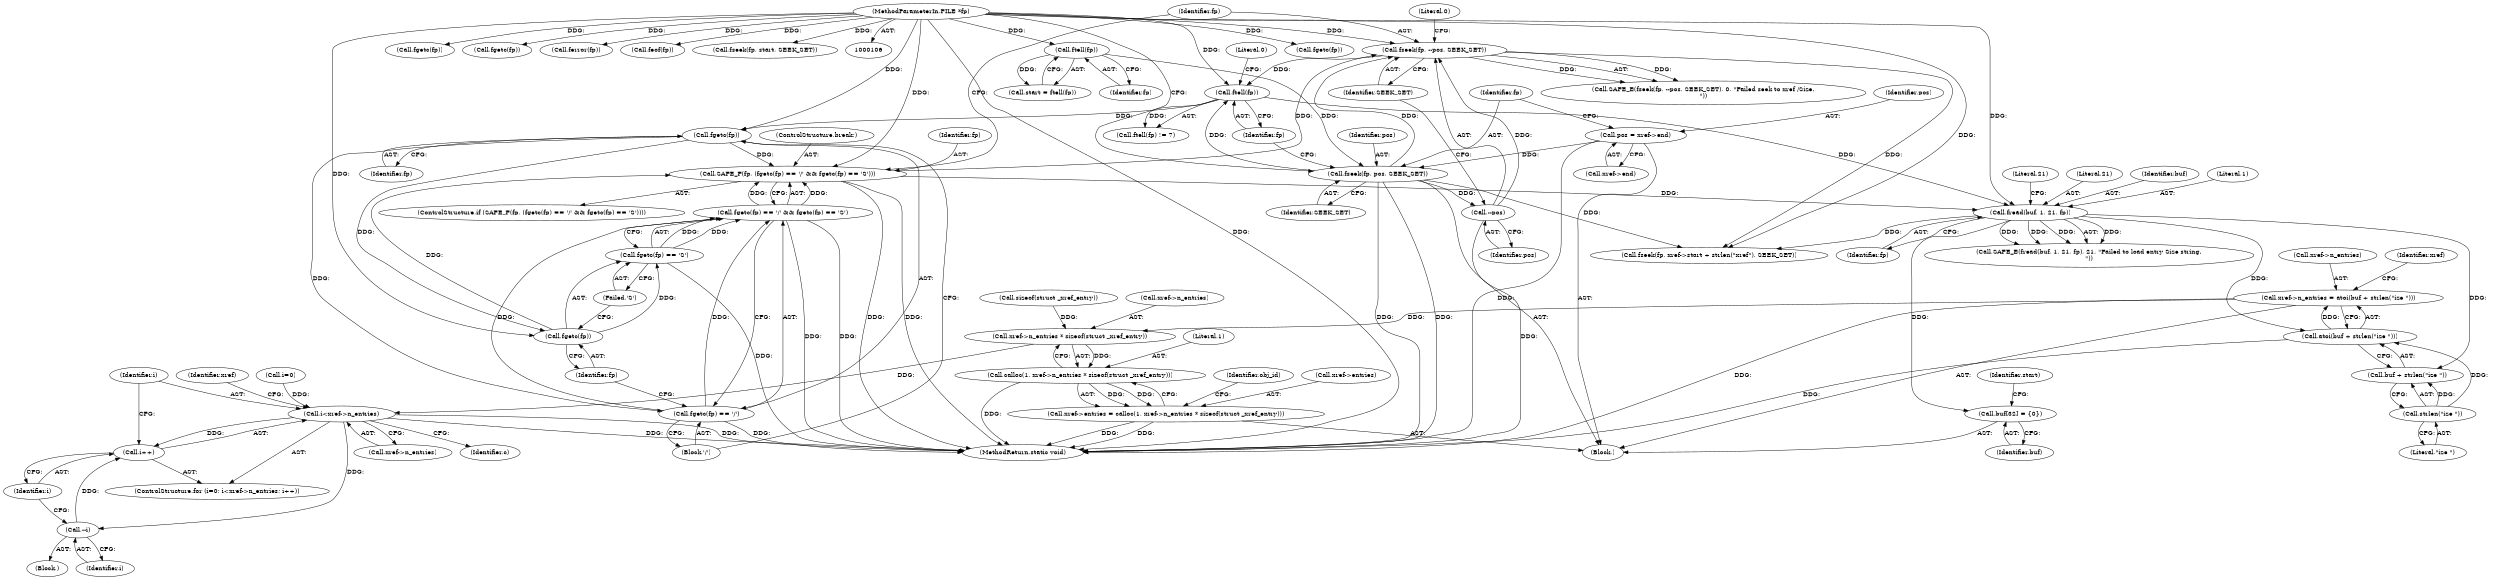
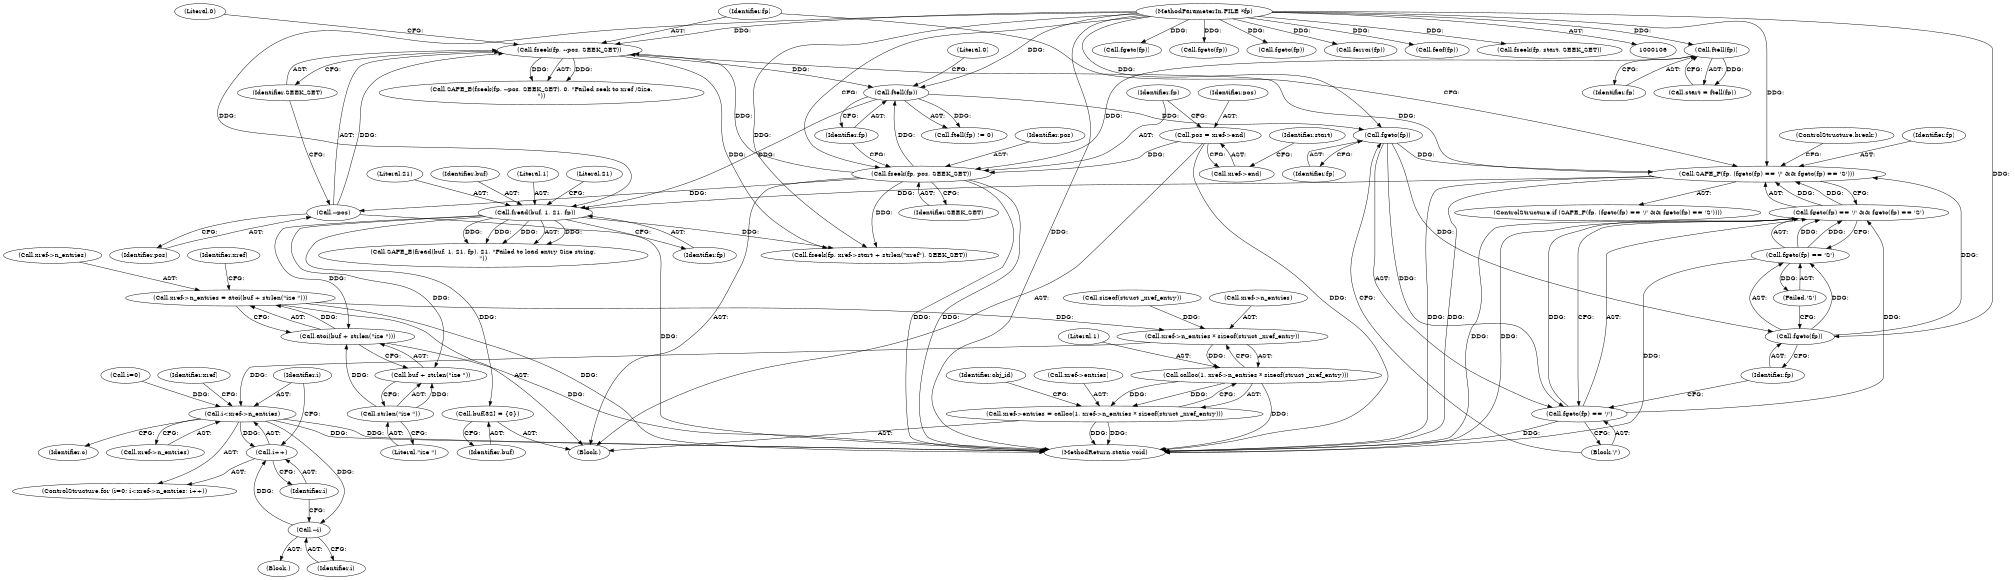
(1146, 135) -> (964, 135)
(813, 155) -> (1815, 155)
(648, 279) -> (1790, 279)
(2013, 392) -> (1274, 154)
